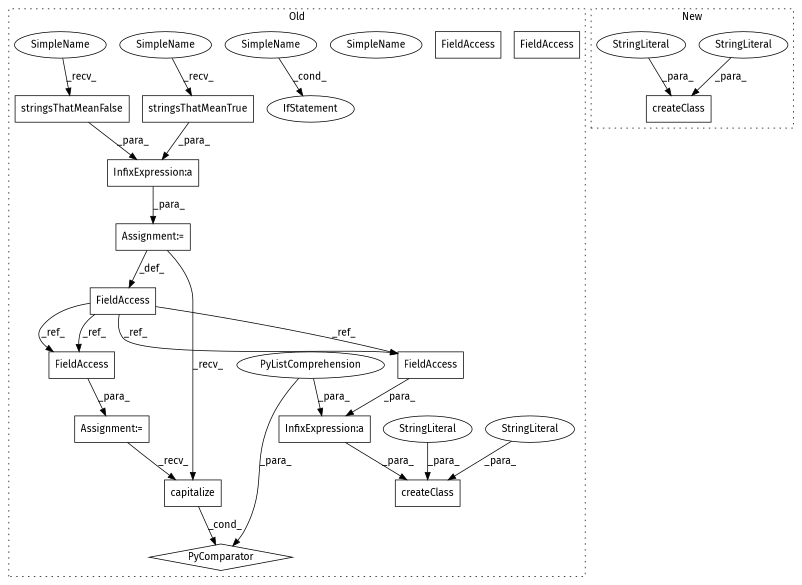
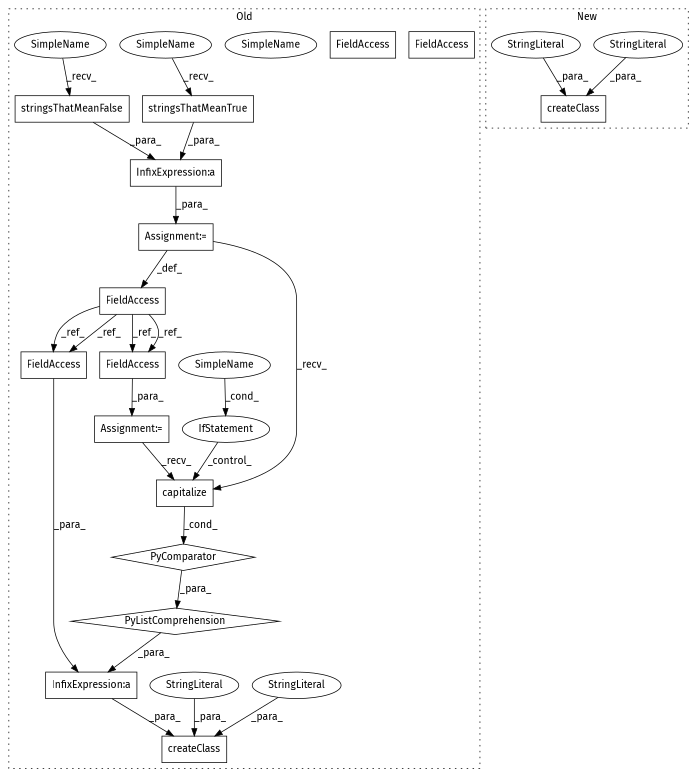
(311, 365) -> (175, 621)
(261, 456) -> (180, 586)
none -> (208, 458)
